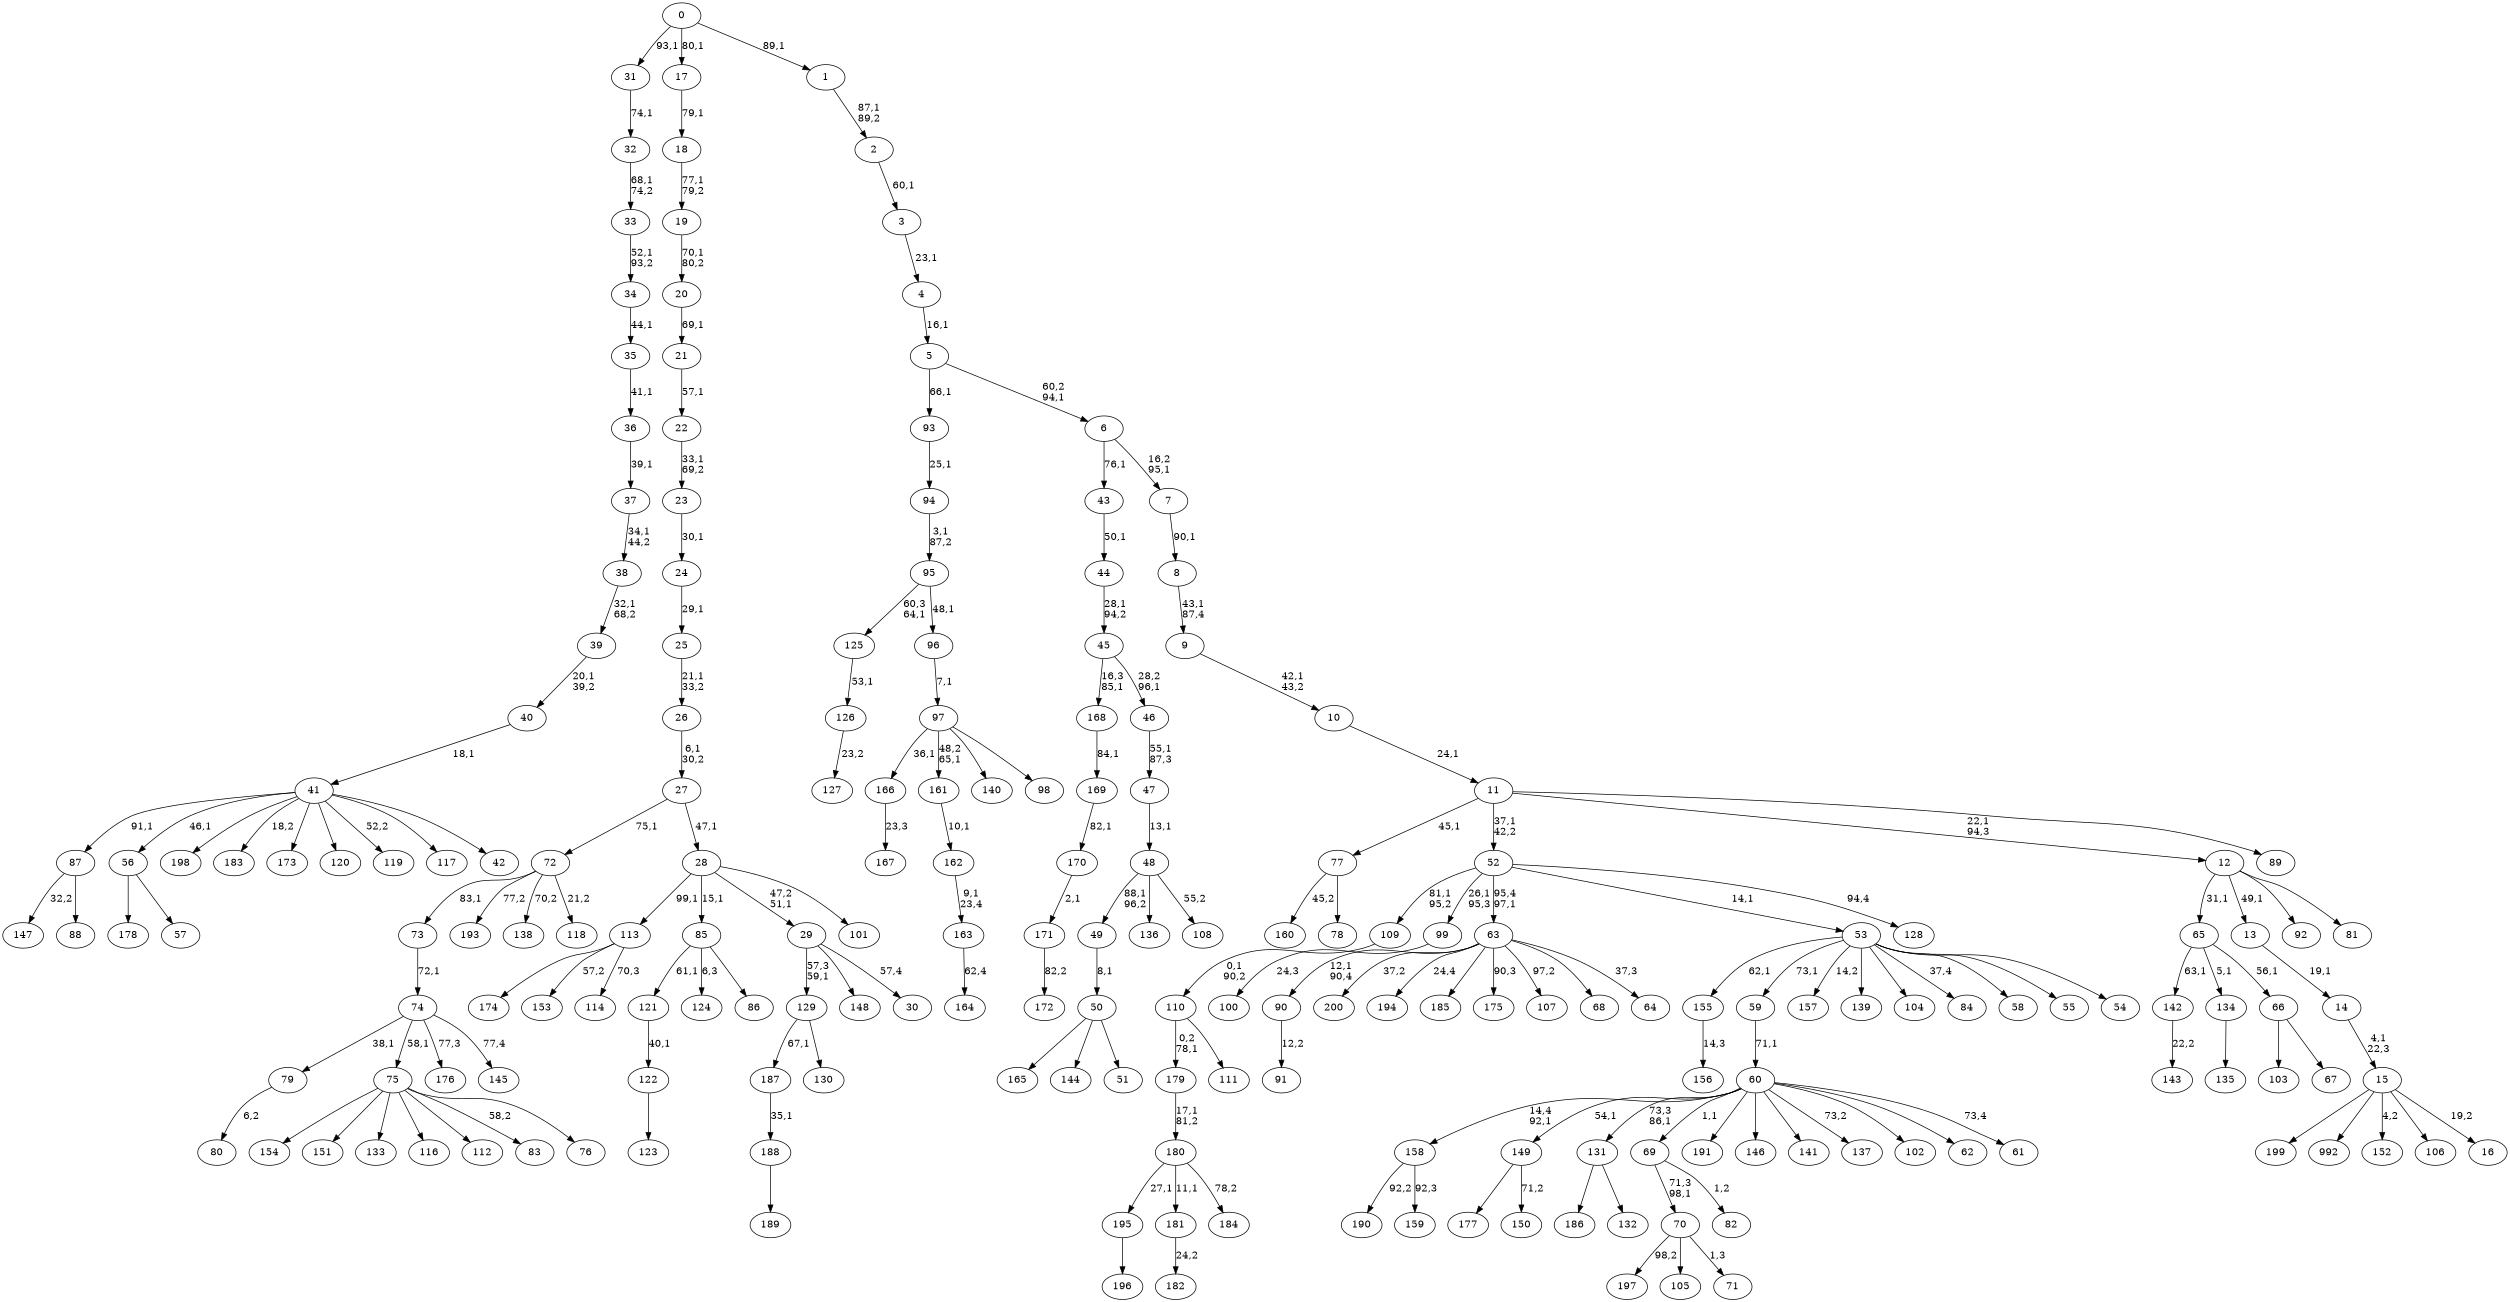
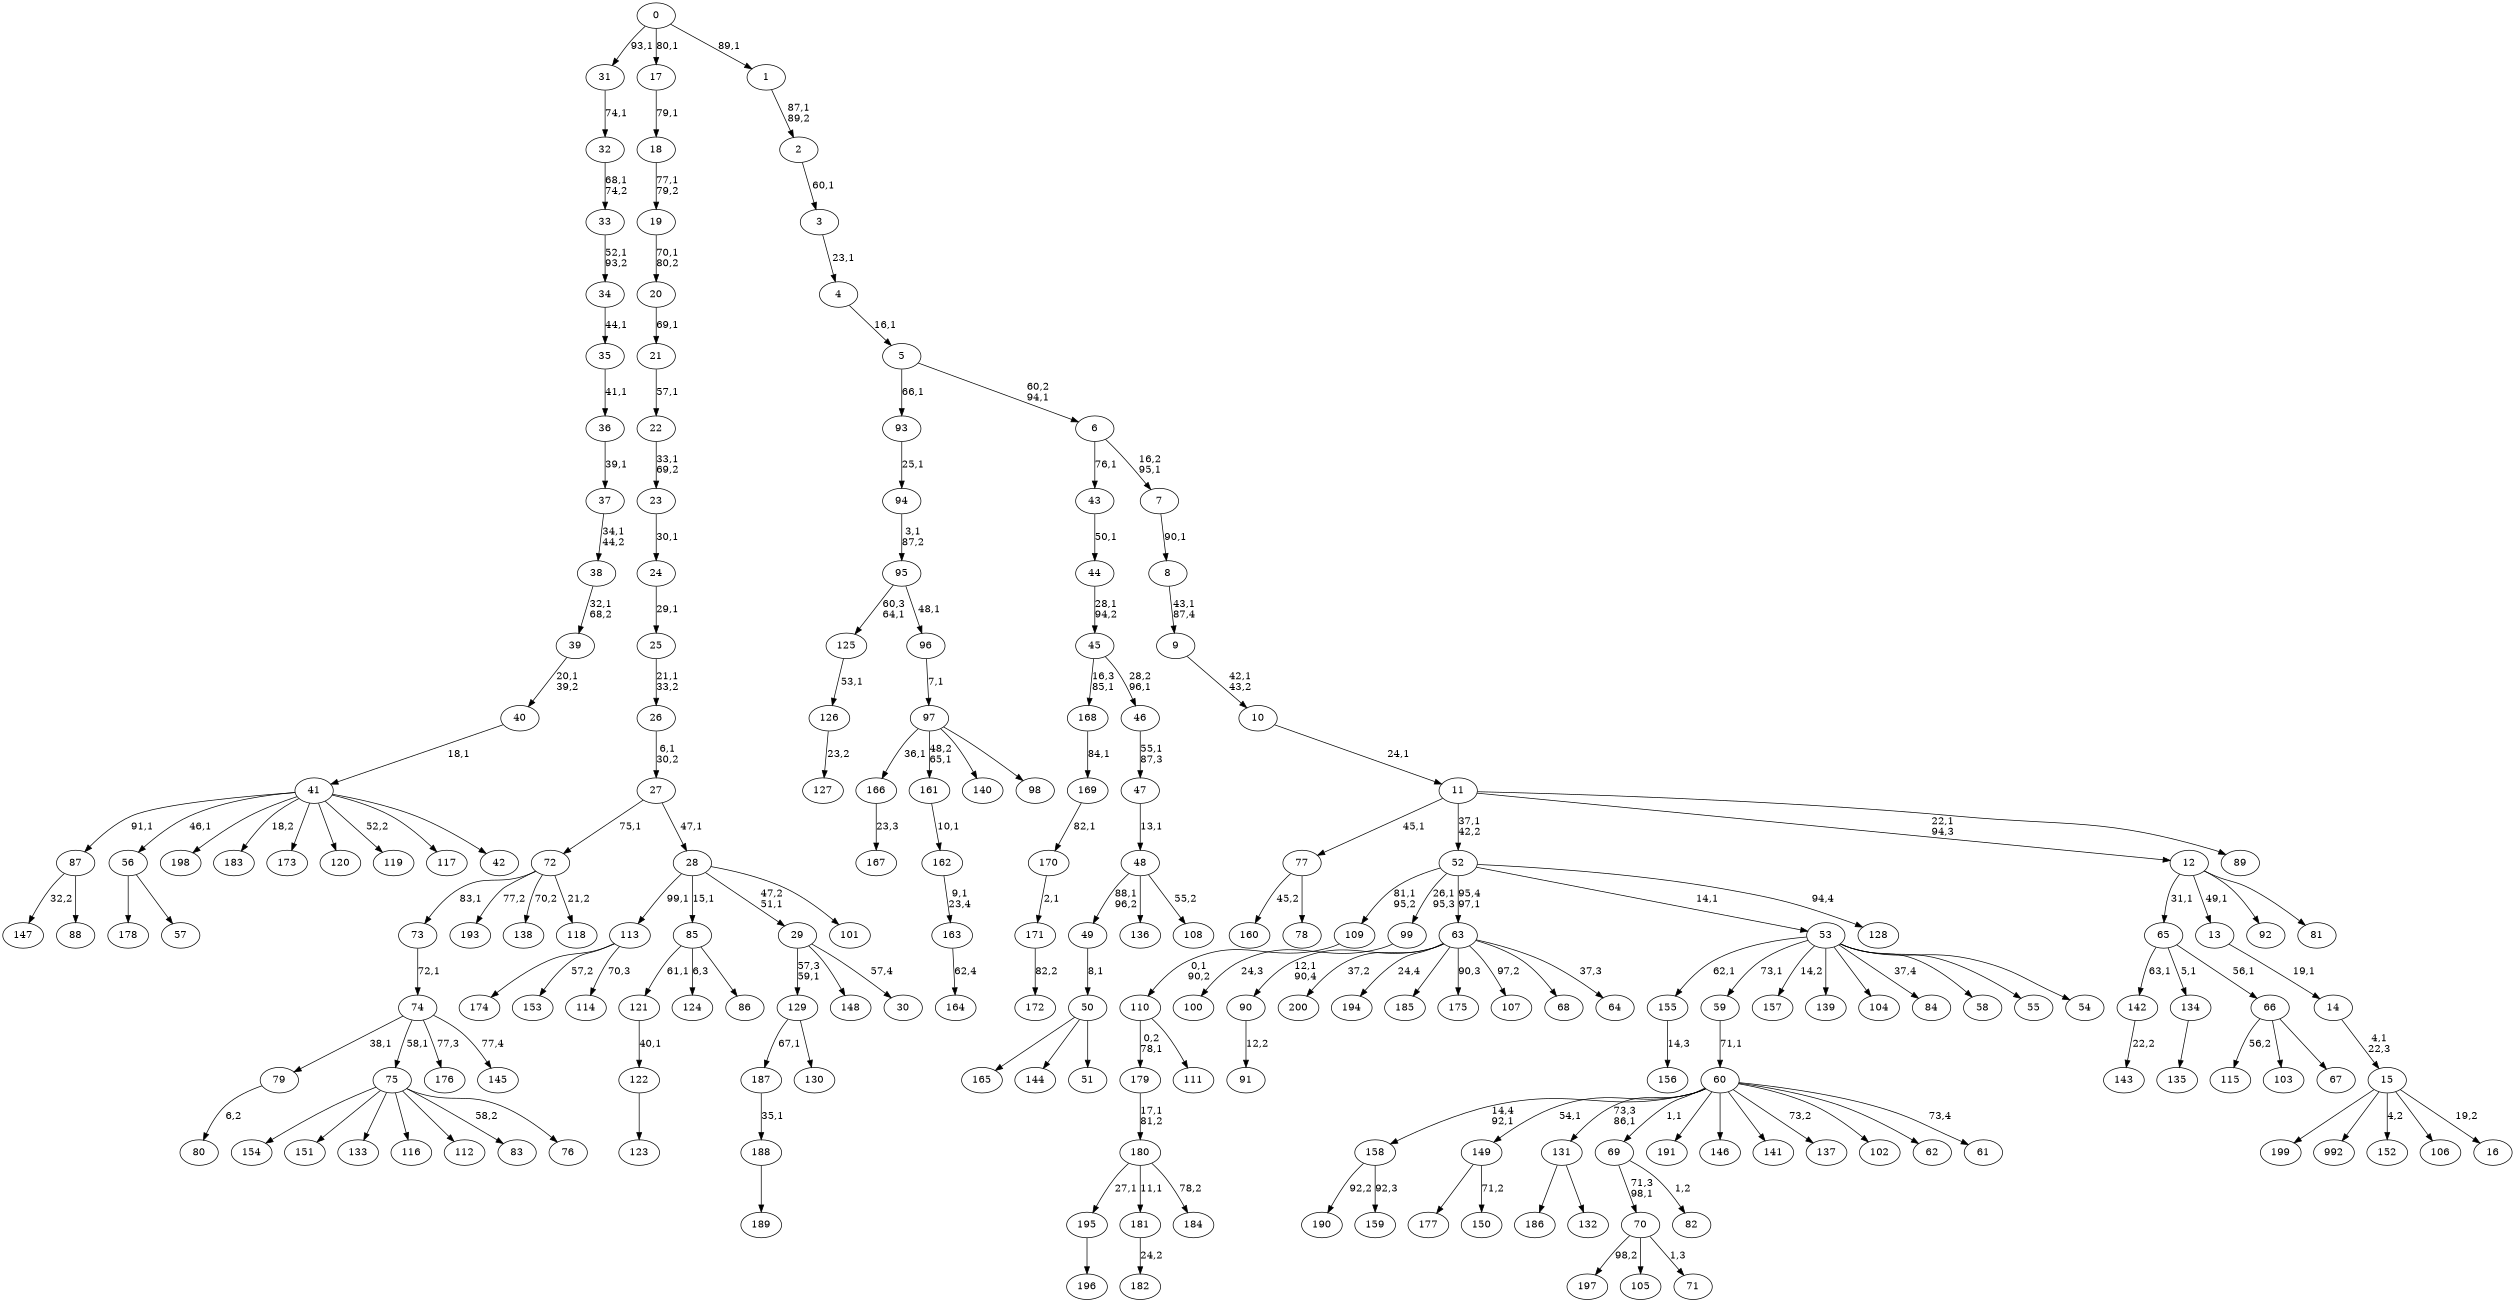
none -> (2230, 1080)
